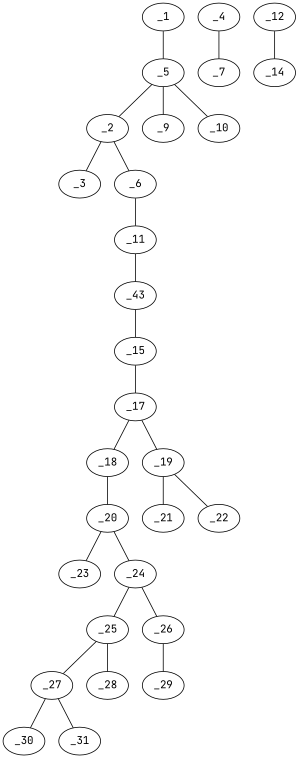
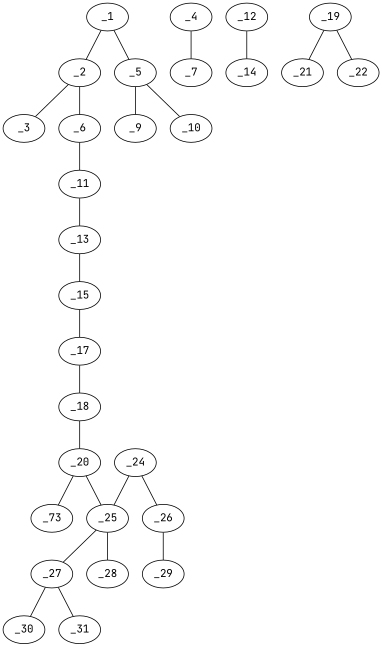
(135, 100) -> (94, 45)
(135, 296) -> (80, 240)
(149, 435) -> none
(121, 546) -> (94, 491)
(80, 574) -> (52, 518)
